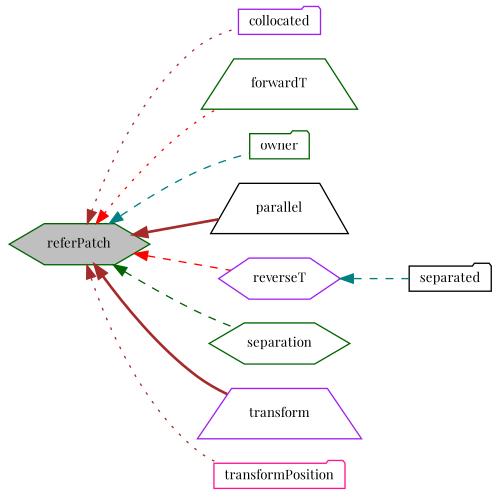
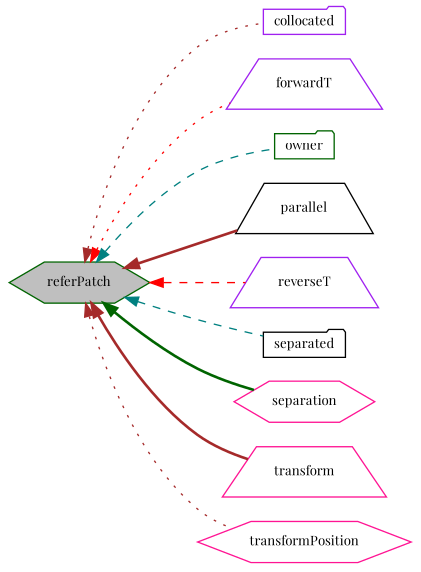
(279, 84) -> (304, 84)
(279, 279) -> (304, 283)
(381, 279) -> (200, 320)
(179, 302) -> (180, 359)
(279, 343) -> (304, 402)
(279, 414) -> (304, 472)
(279, 476) -> (304, 542)
